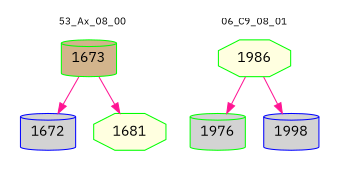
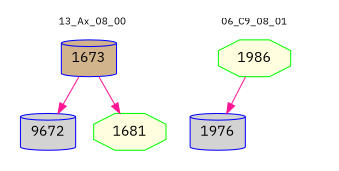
(93, 22) -> (93, 22)
(89, 58) -> (89, 58)
(48, 132) -> (48, 132)
(218, 132) -> (218, 132)
(291, 132) -> none
